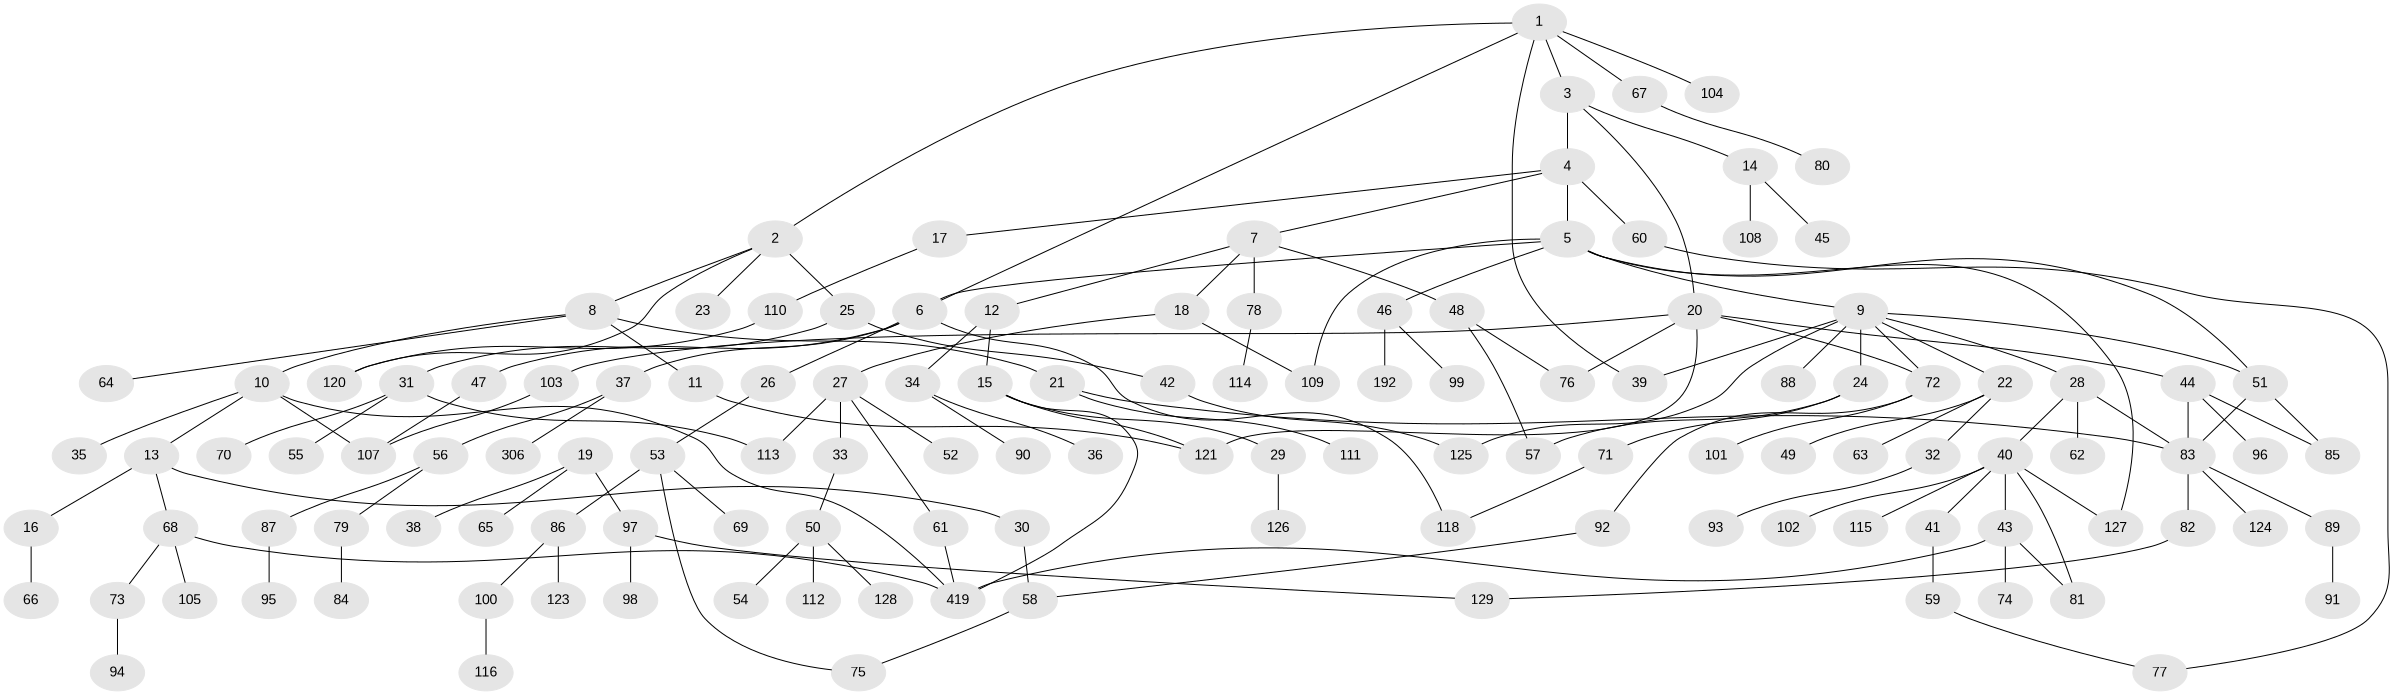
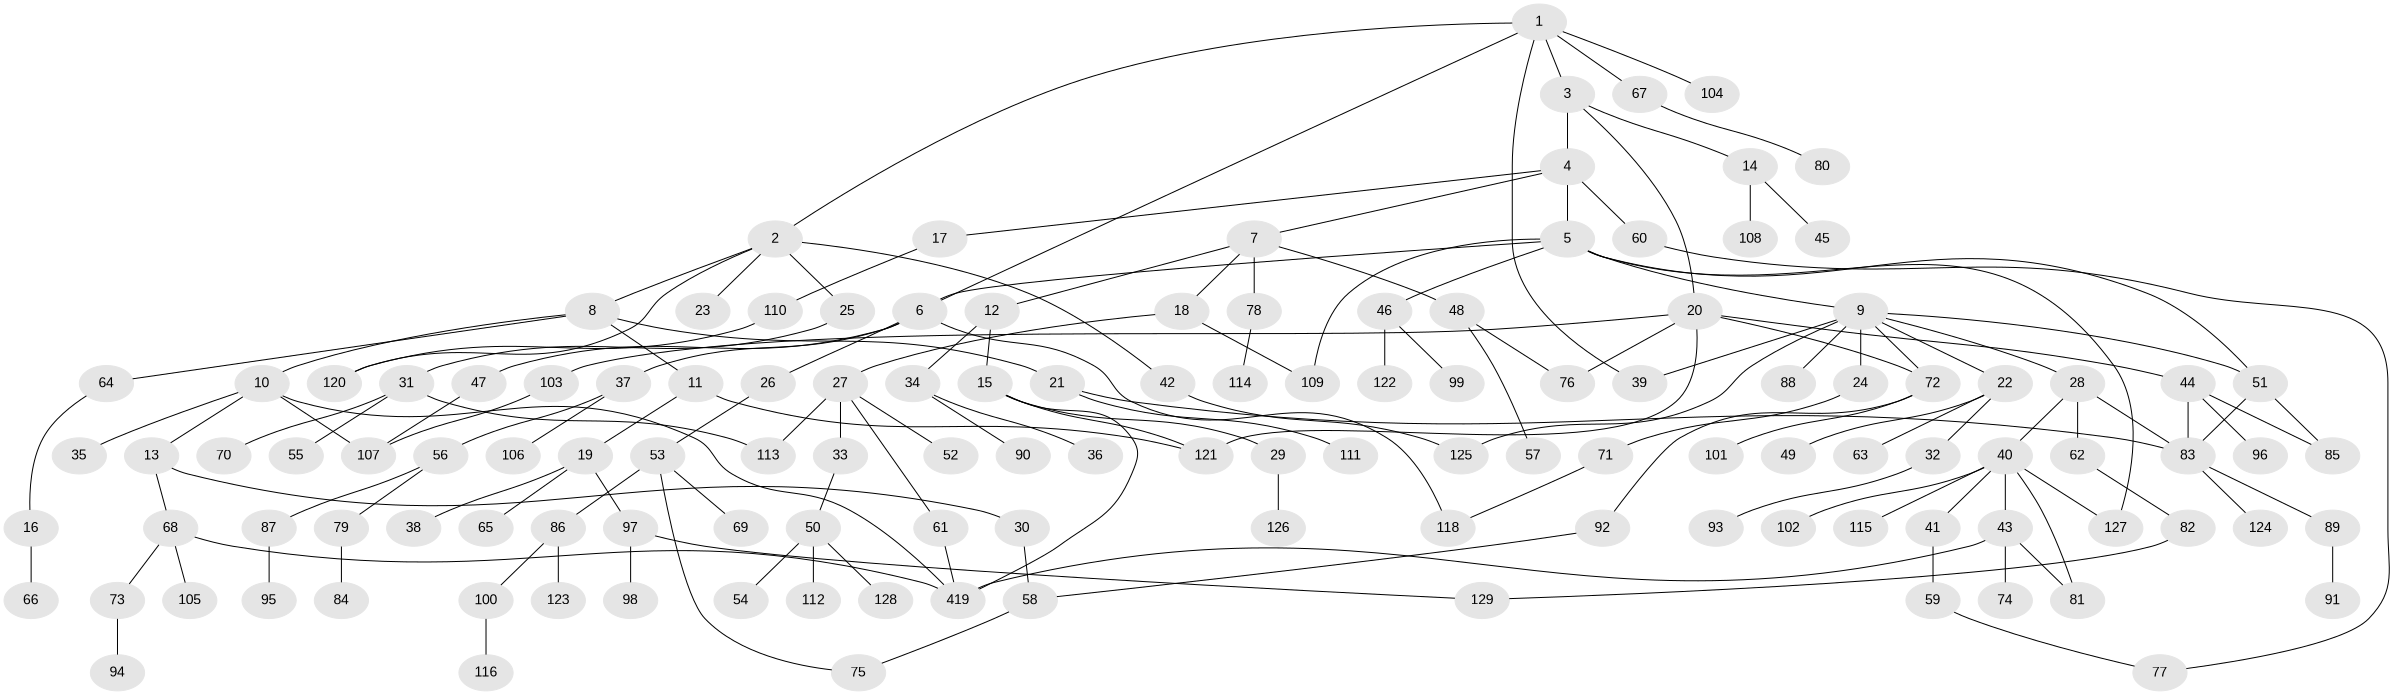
(1005, 353) -> (978, 276)
(1385, 384) -> (1385, 384)
none -> (650, 414)
(1697, 420) -> none
(513, 456) -> (513, 456)
(91, 492) -> (40, 444)
(2188, 492) -> (2133, 492)
